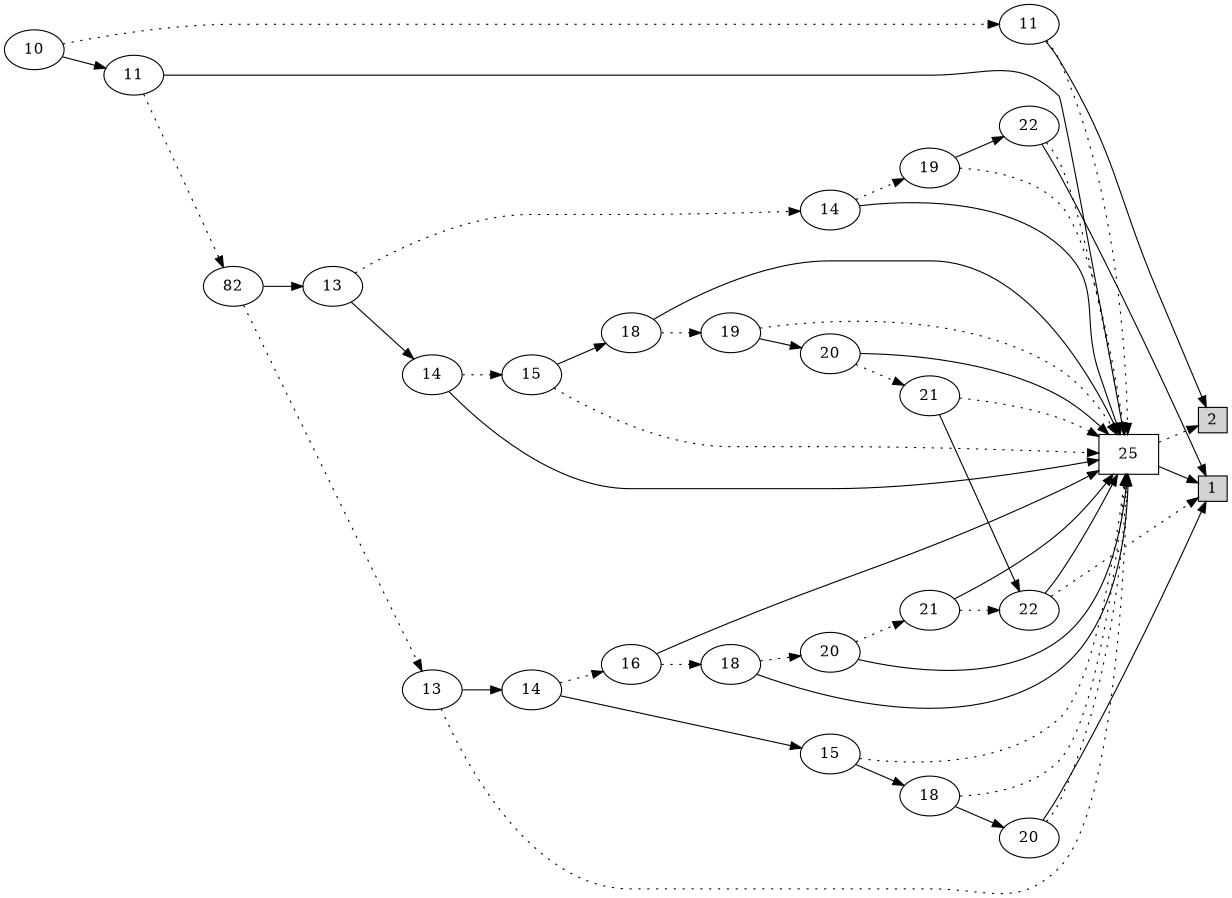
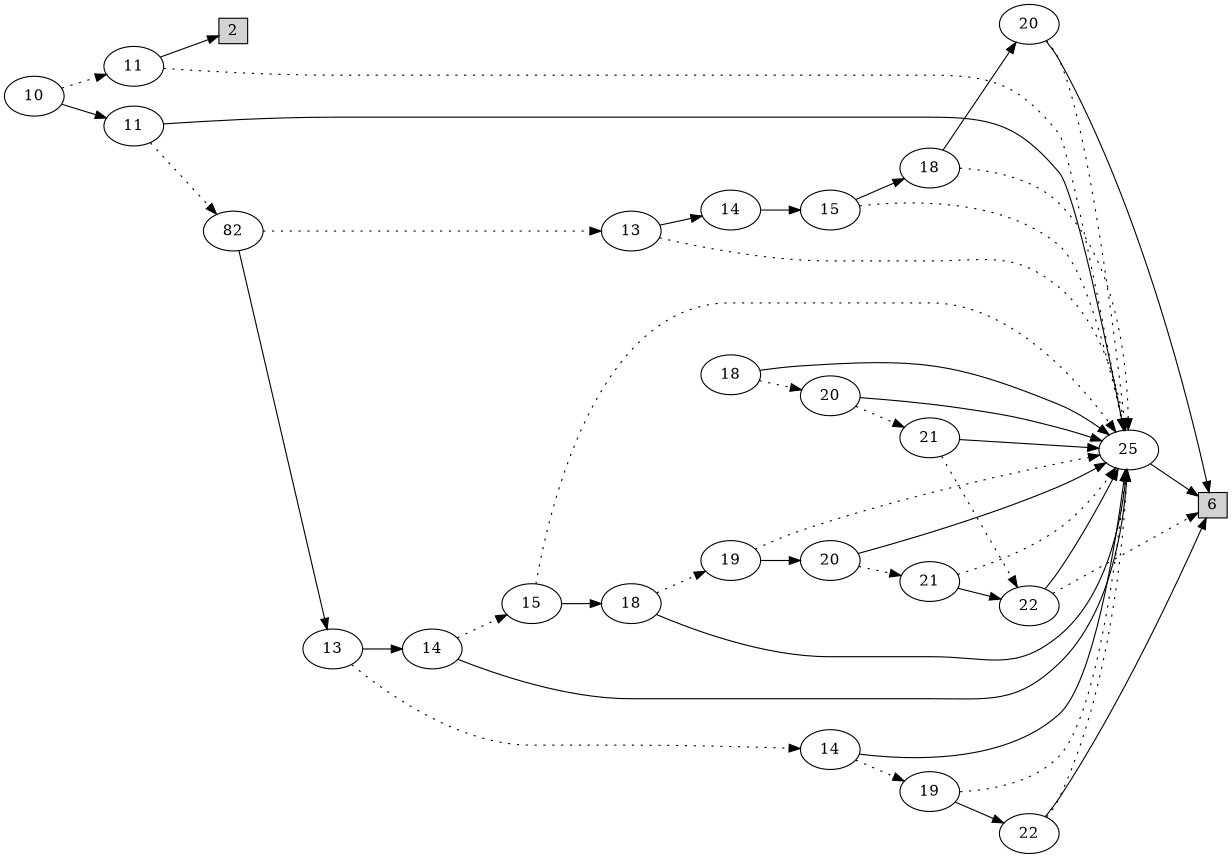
(1173, 436) -> none
(1129, 454) -> (1129, 450)
(1213, 489) -> (1213, 505)
(631, 664) -> none
